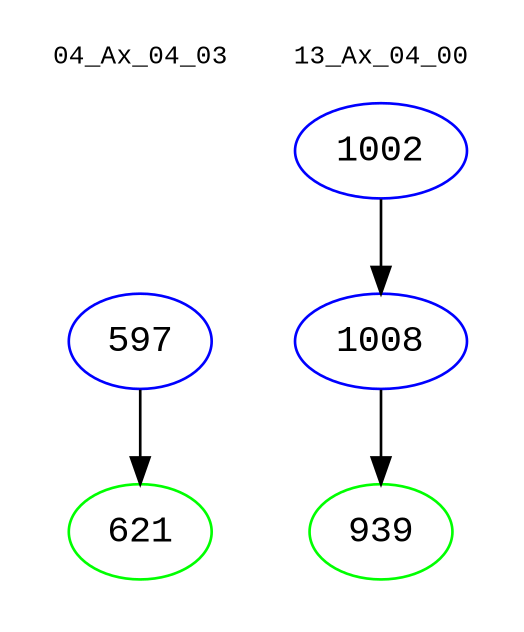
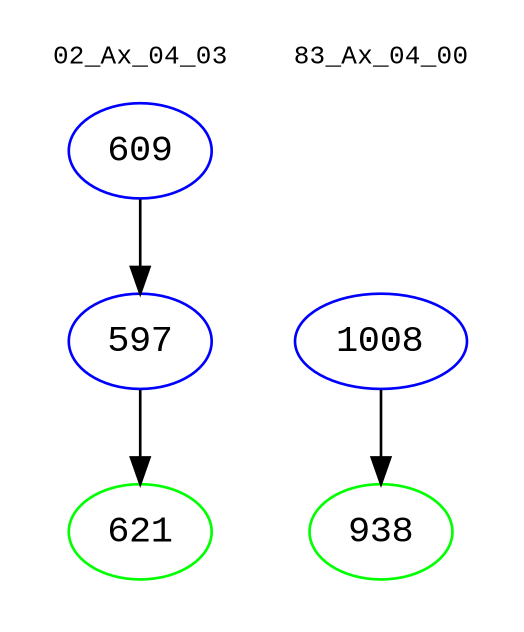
(142, 57) -> (142, 57)
(382, 57) -> (382, 57)
none -> (140, 151)
(381, 151) -> none
(381, 532) -> (381, 532)
